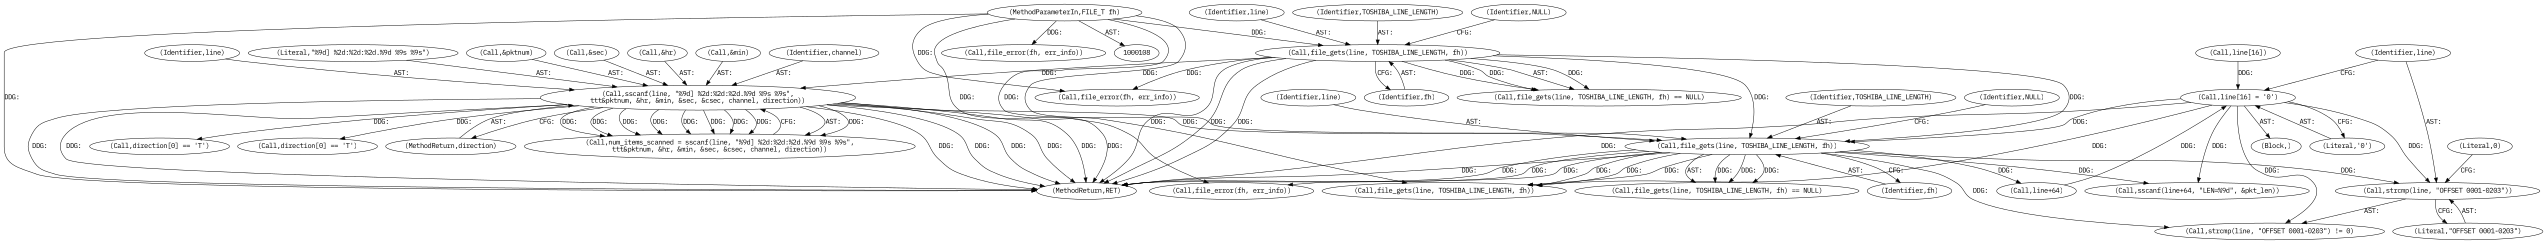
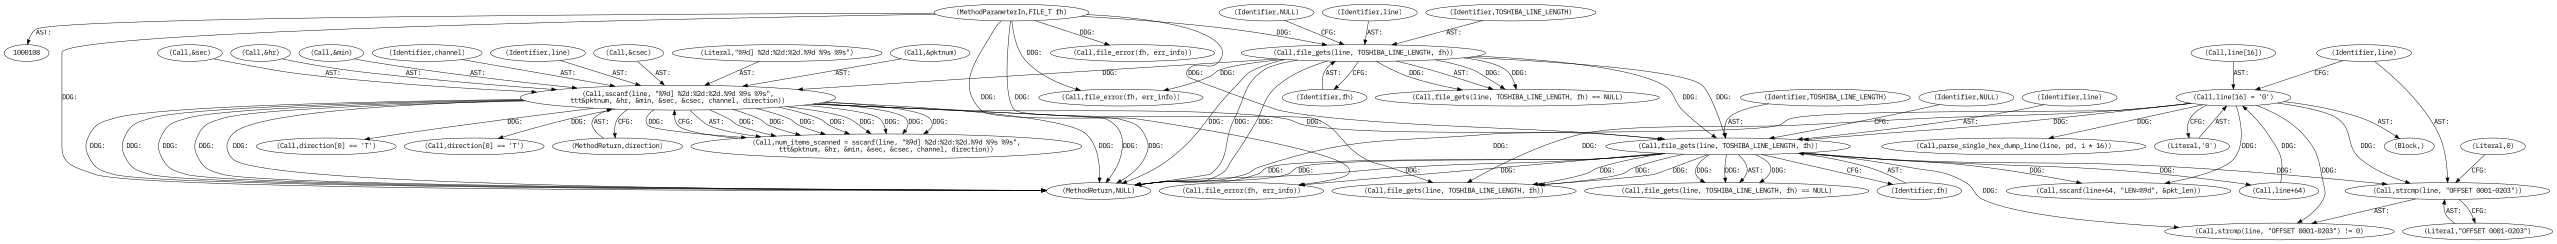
none -> (629, 53)
(2248, 73) -> (2243, 73)
none -> (2014, 146)
(1086, 191) -> (1099, 191)
